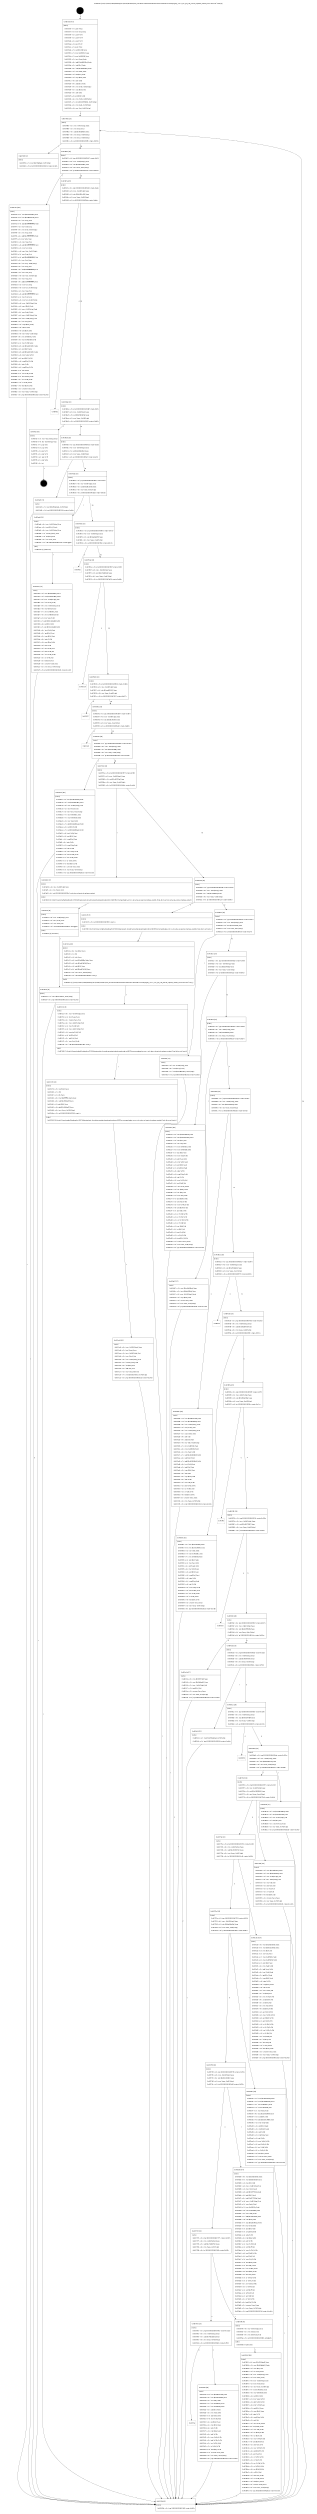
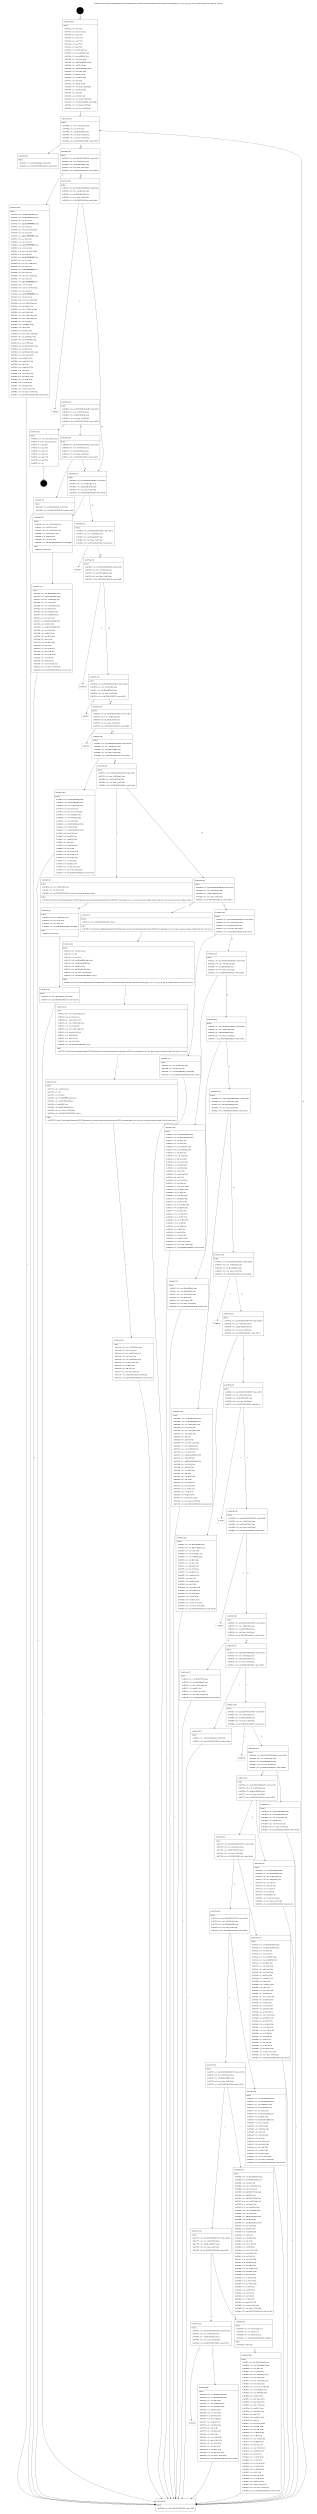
(80, 301) -> (98, 337)
